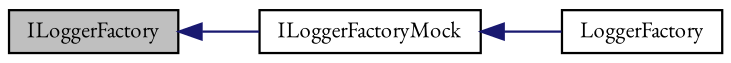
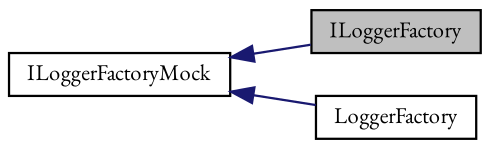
(231, 32) -> (282, 49)
